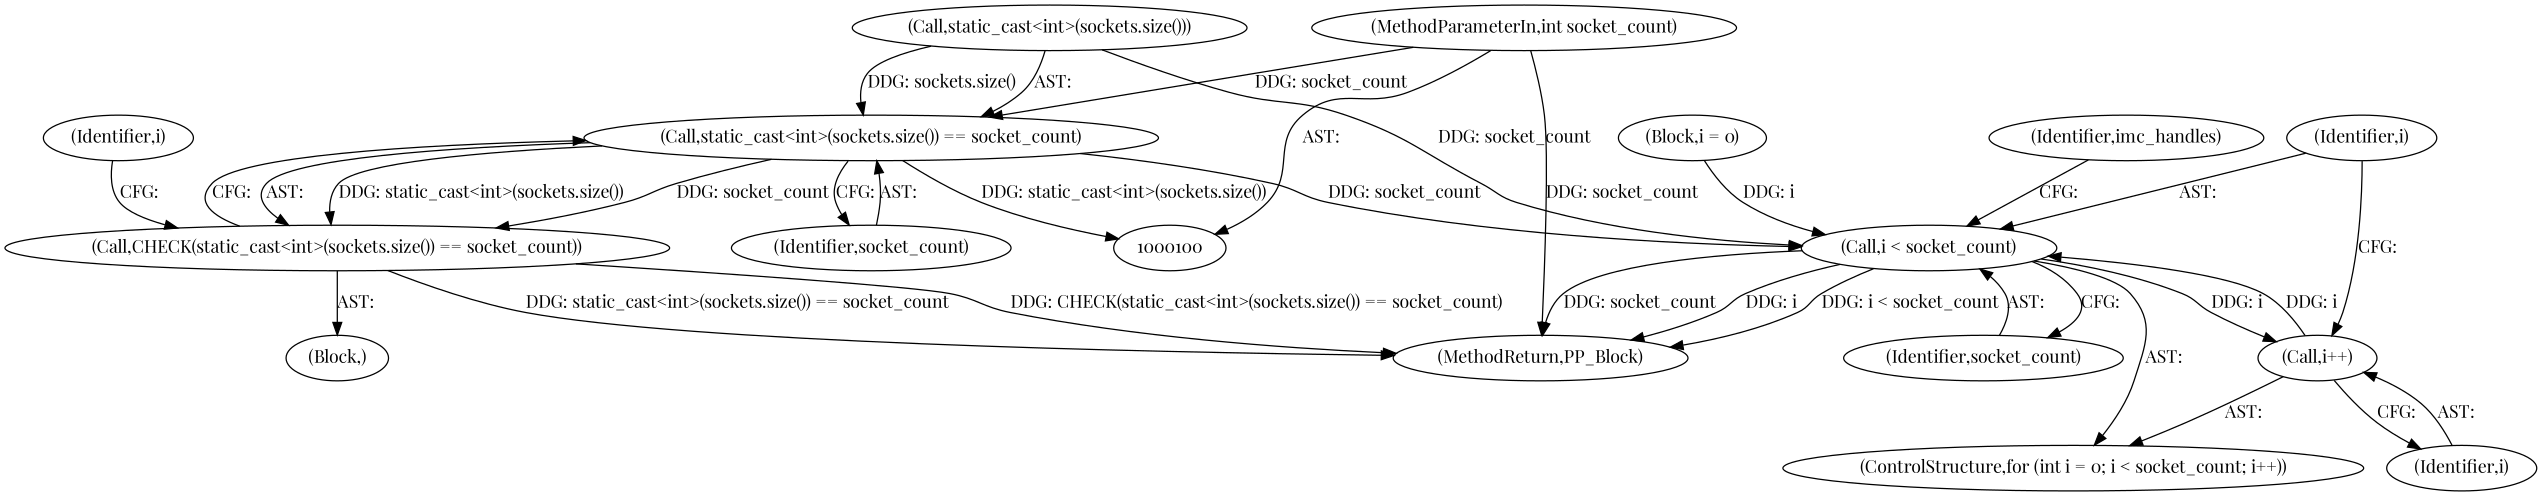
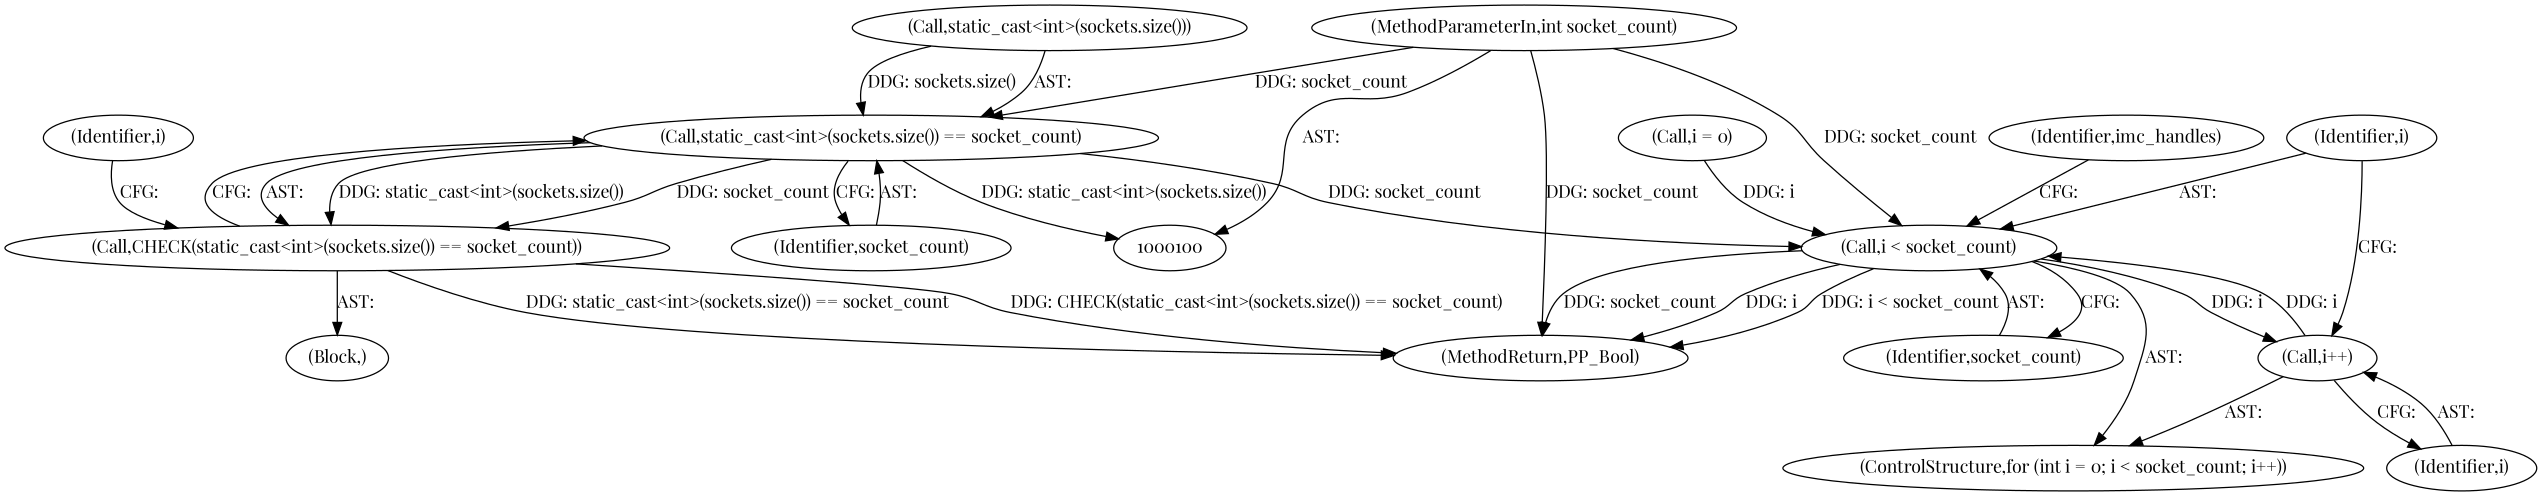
(1692, 138) -> (1692, 138)
(1443, 162) -> (1767, 109)
(1541, 358) -> (1541, 358)
